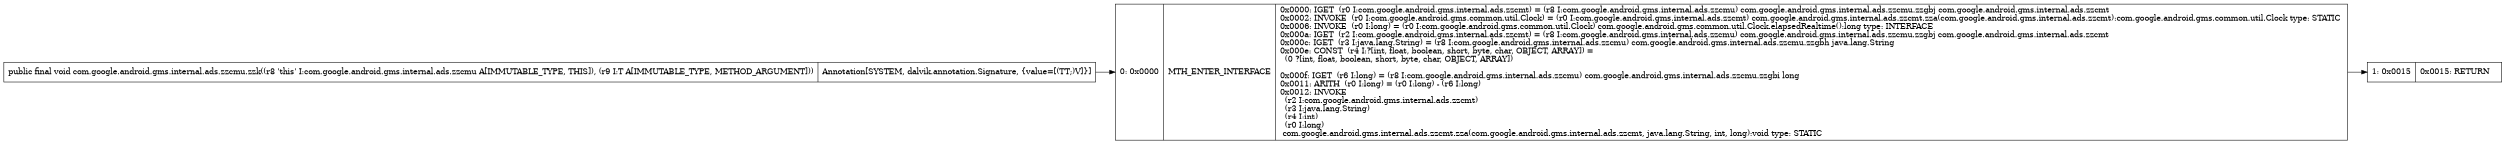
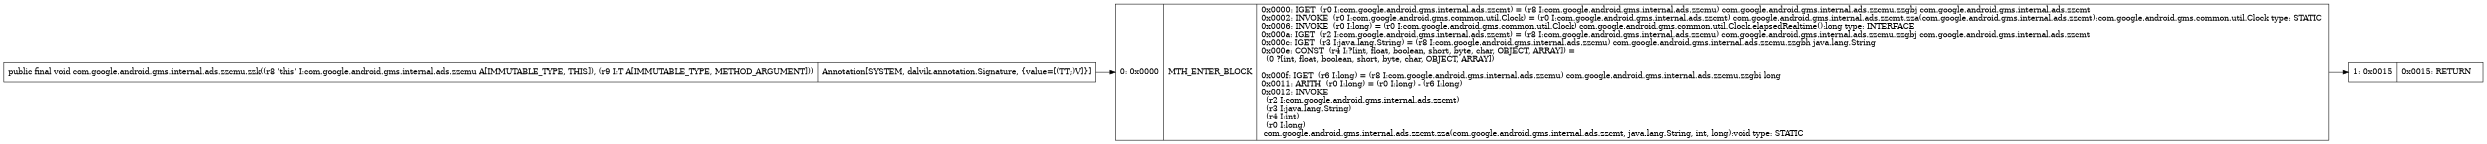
(1220, 72) -> (1210, 72)
